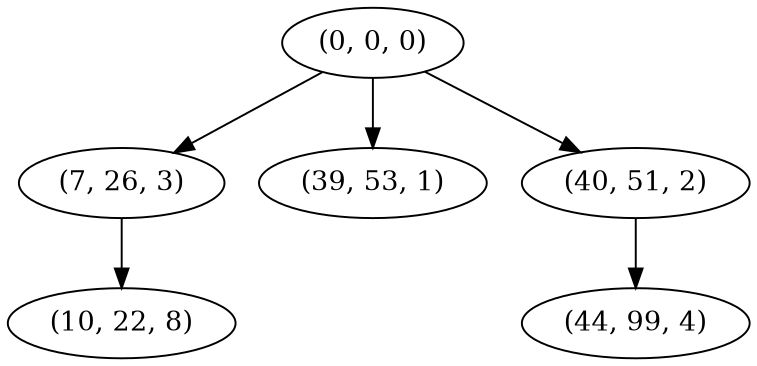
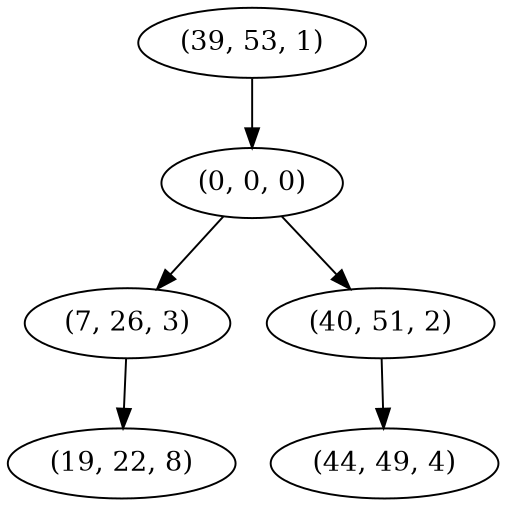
(373, 103) -> (252, 103)
(122, 323) -> (122, 463)
(636, 323) -> (385, 463)
